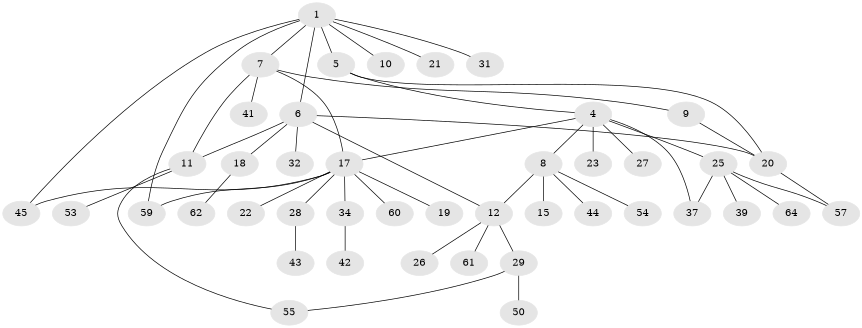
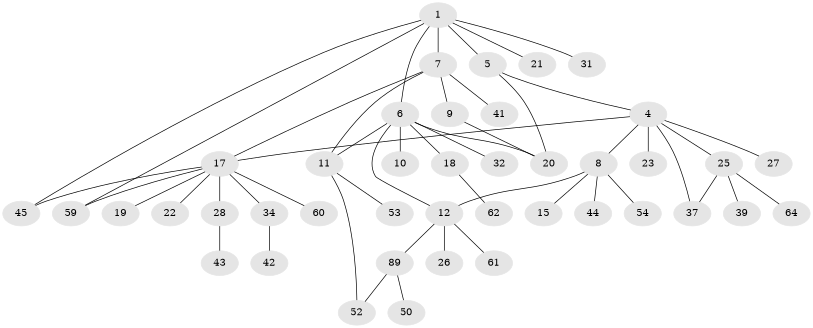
(351, 40) -> (400, 136)
(841, 214) -> none
(519, 263) -> (395, 263)
(289, 313) -> (357, 313)
